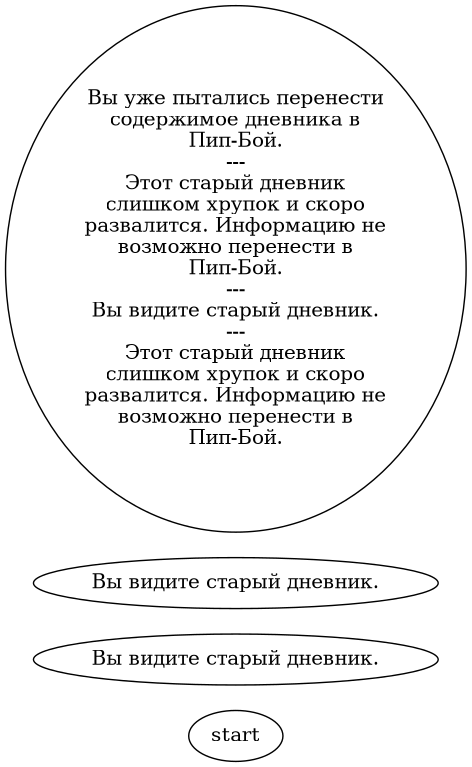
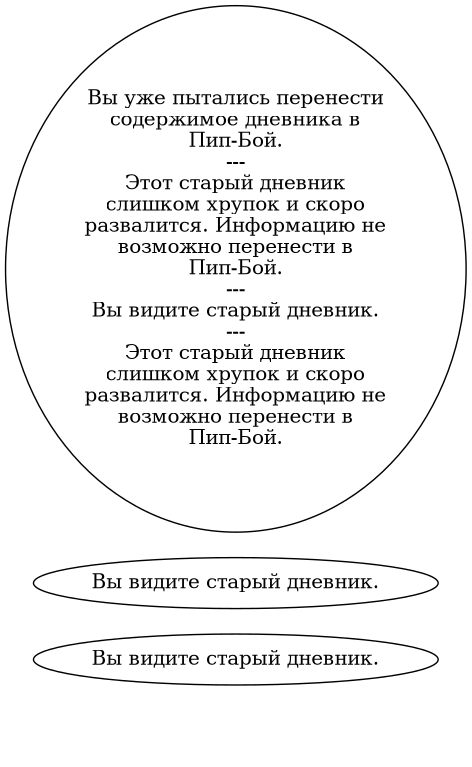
(236, 736) -> none
